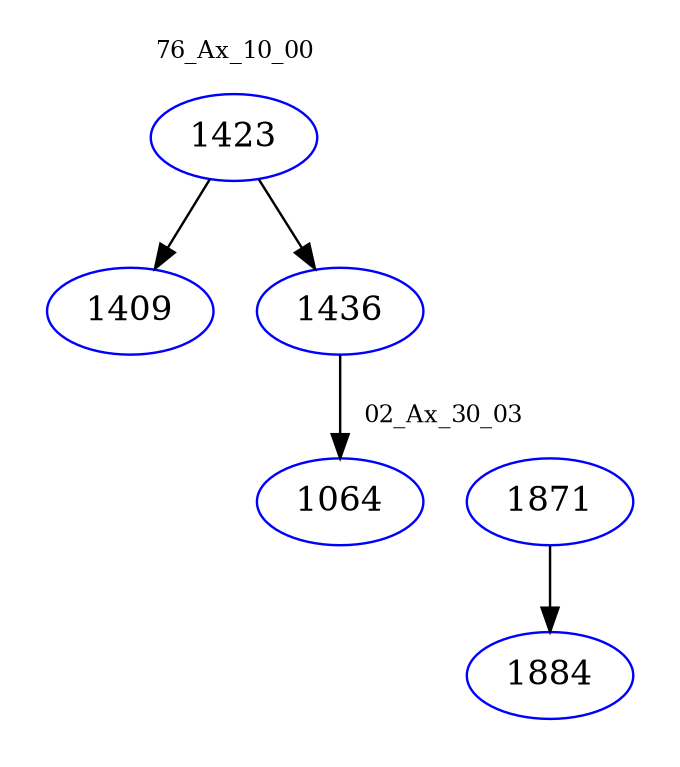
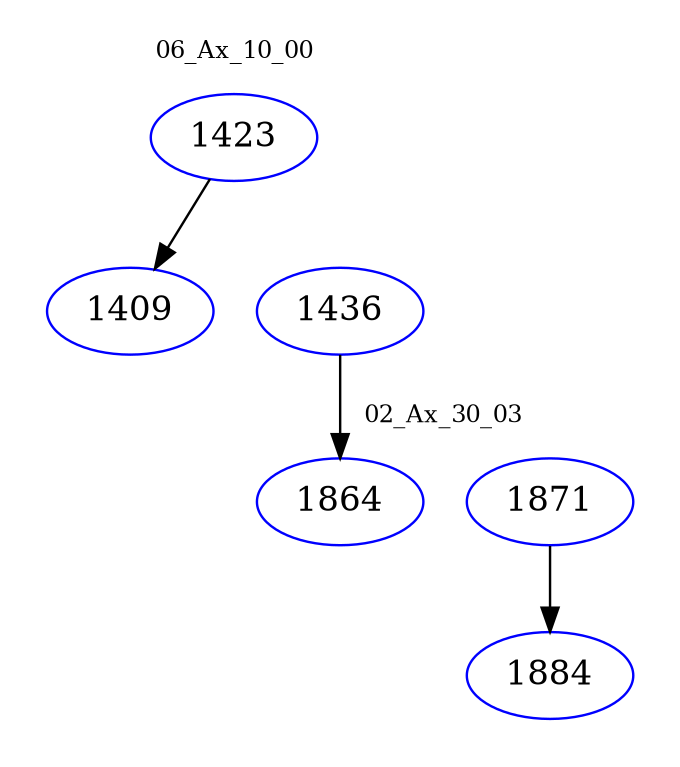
(235, 52) -> (235, 52)
(280, 213) -> none
(340, 502) -> (340, 502)
